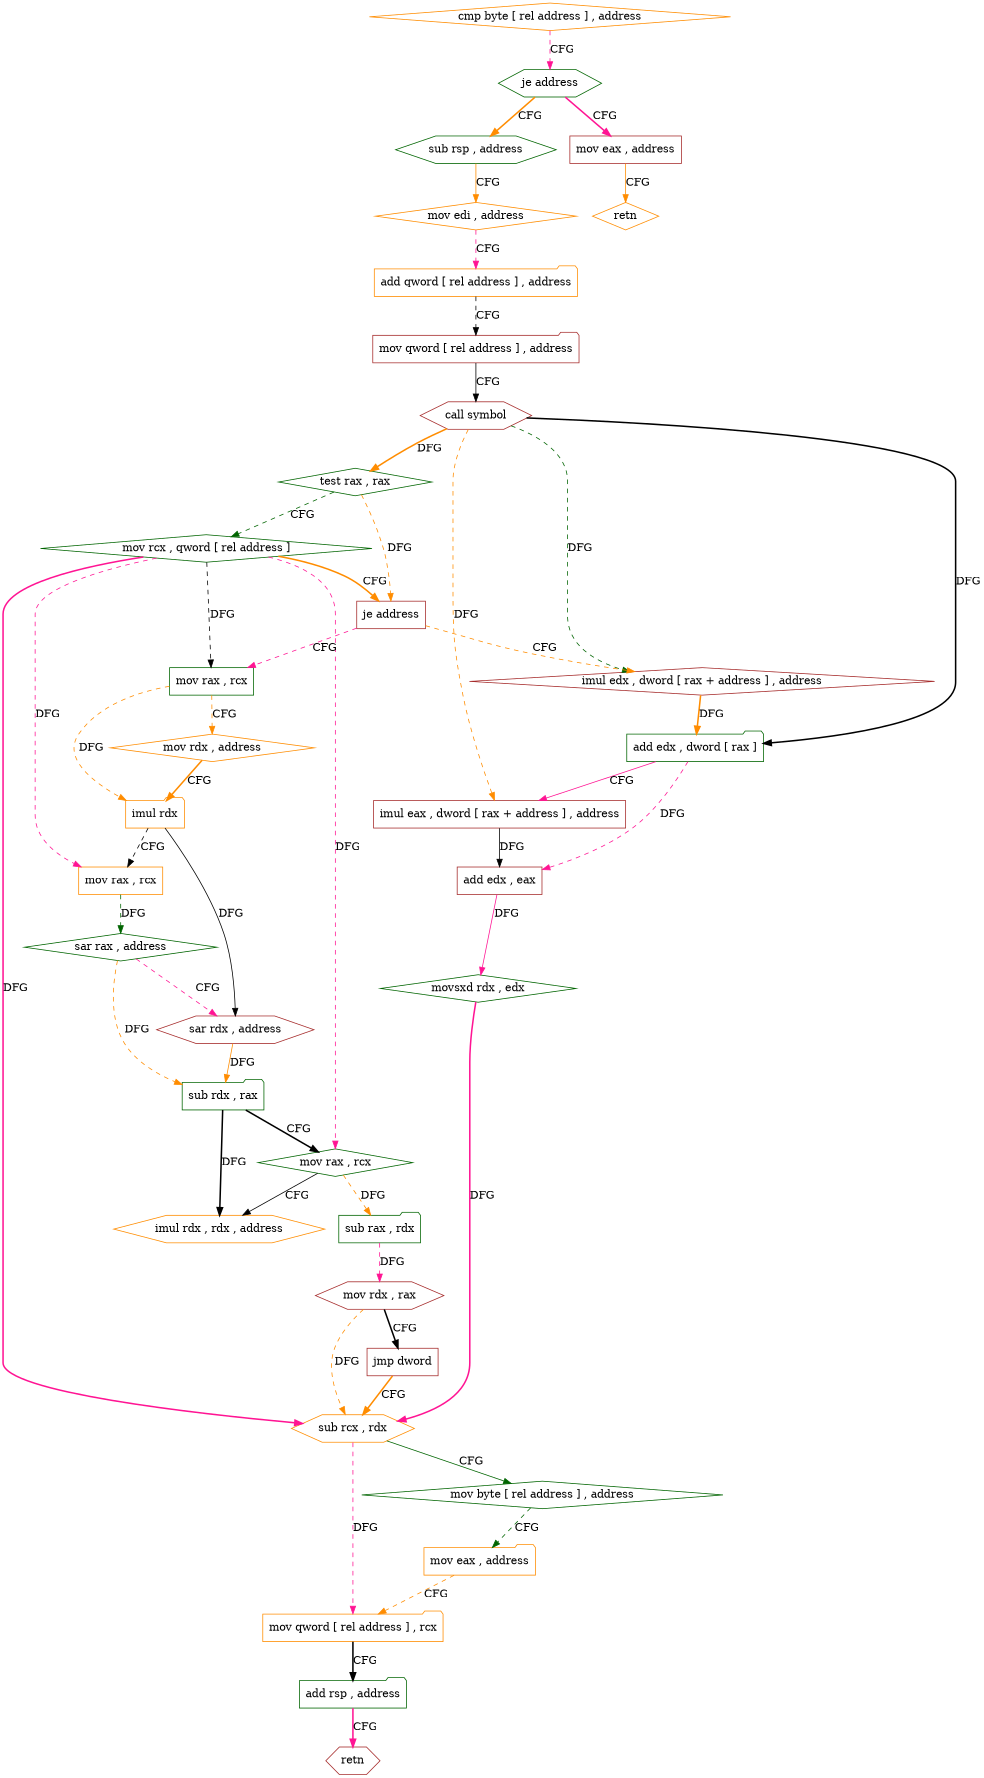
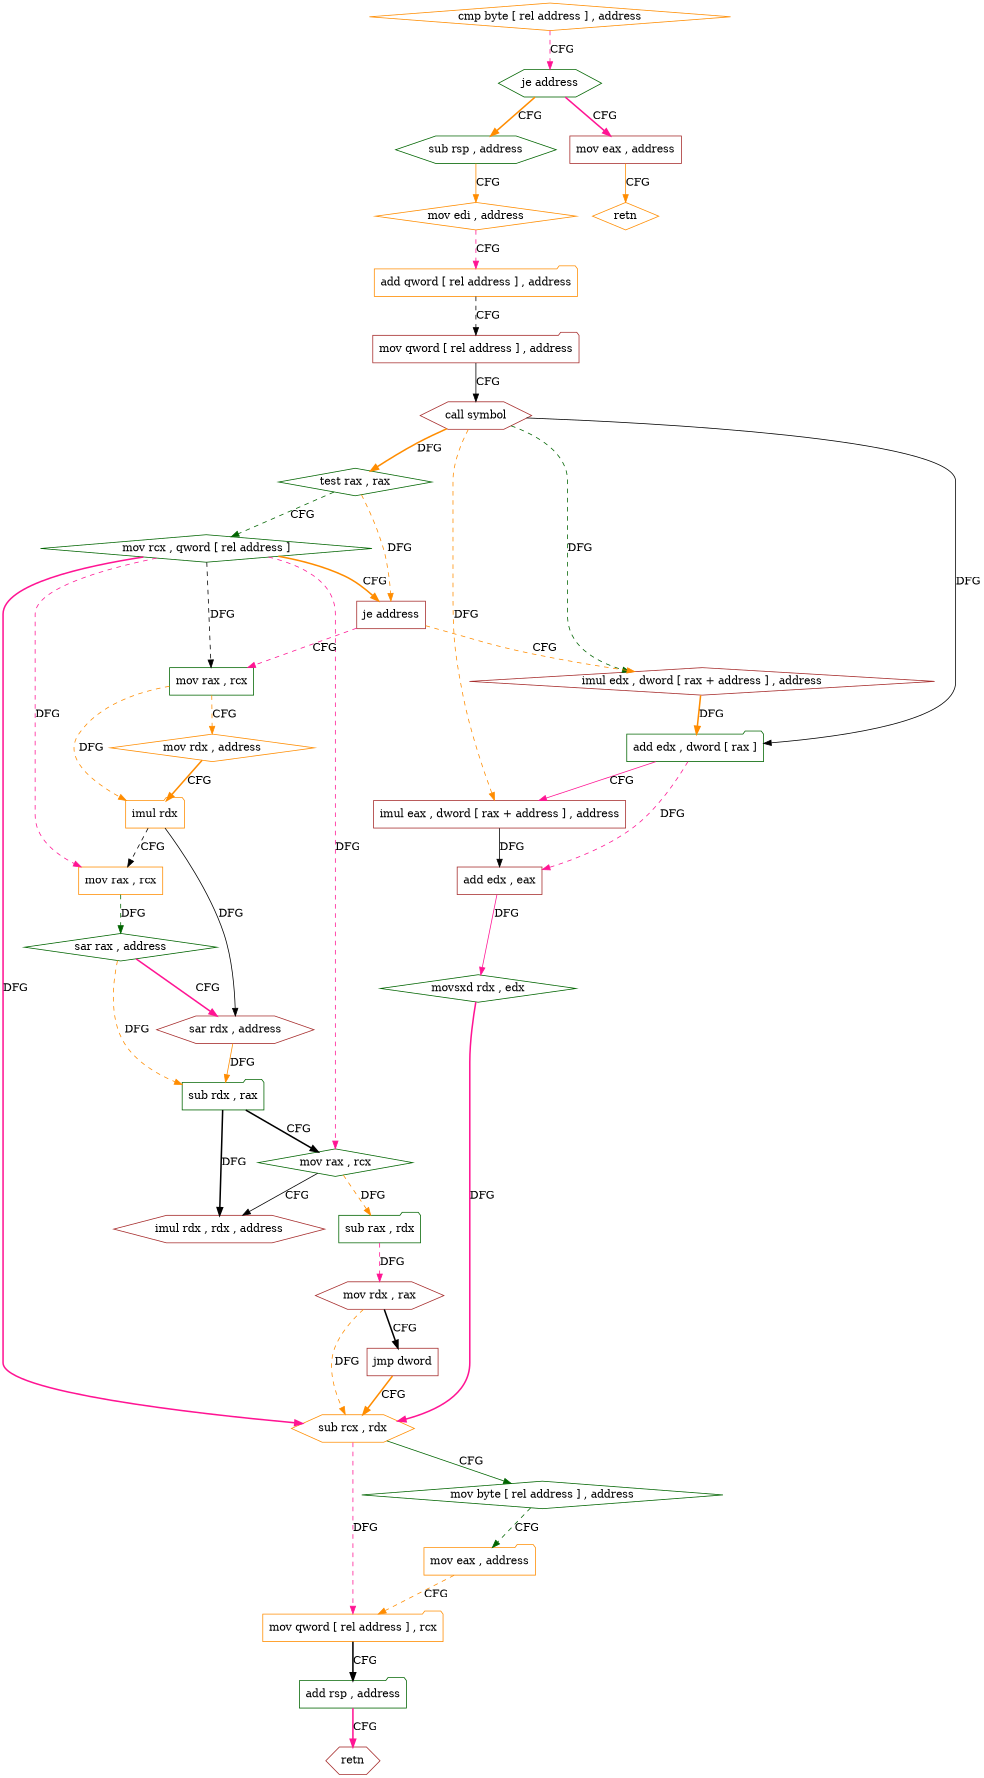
(944, 468) -> (944, 468)
(173, 985) -> (173, 985)
(219, 1229) -> (219, 1229)
